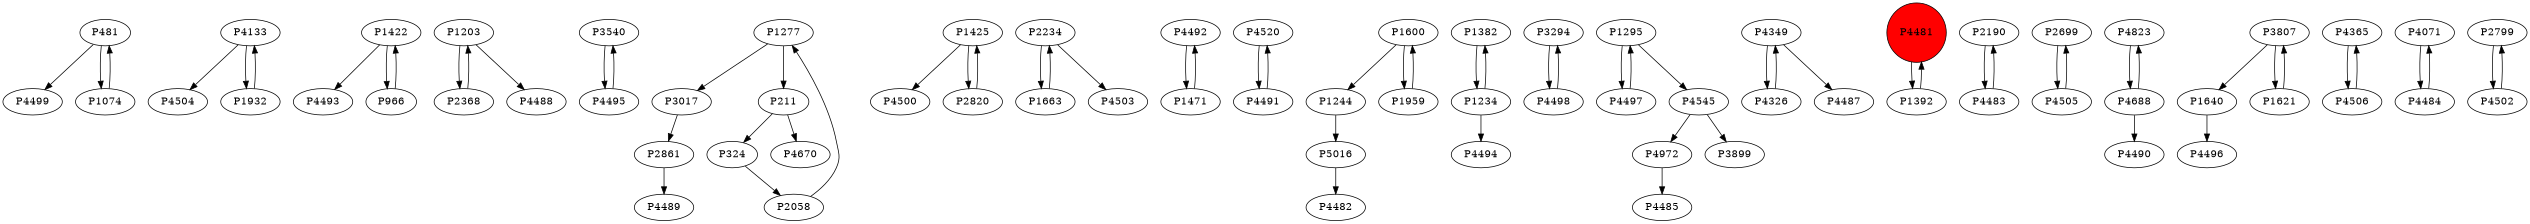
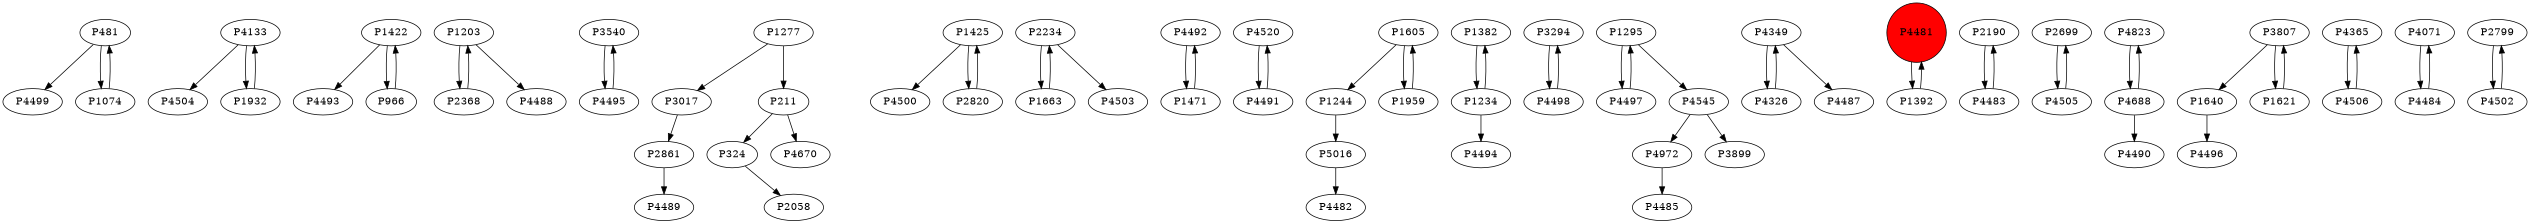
(1408, 33) -> (1408, 33)
(832, 126) -> none
